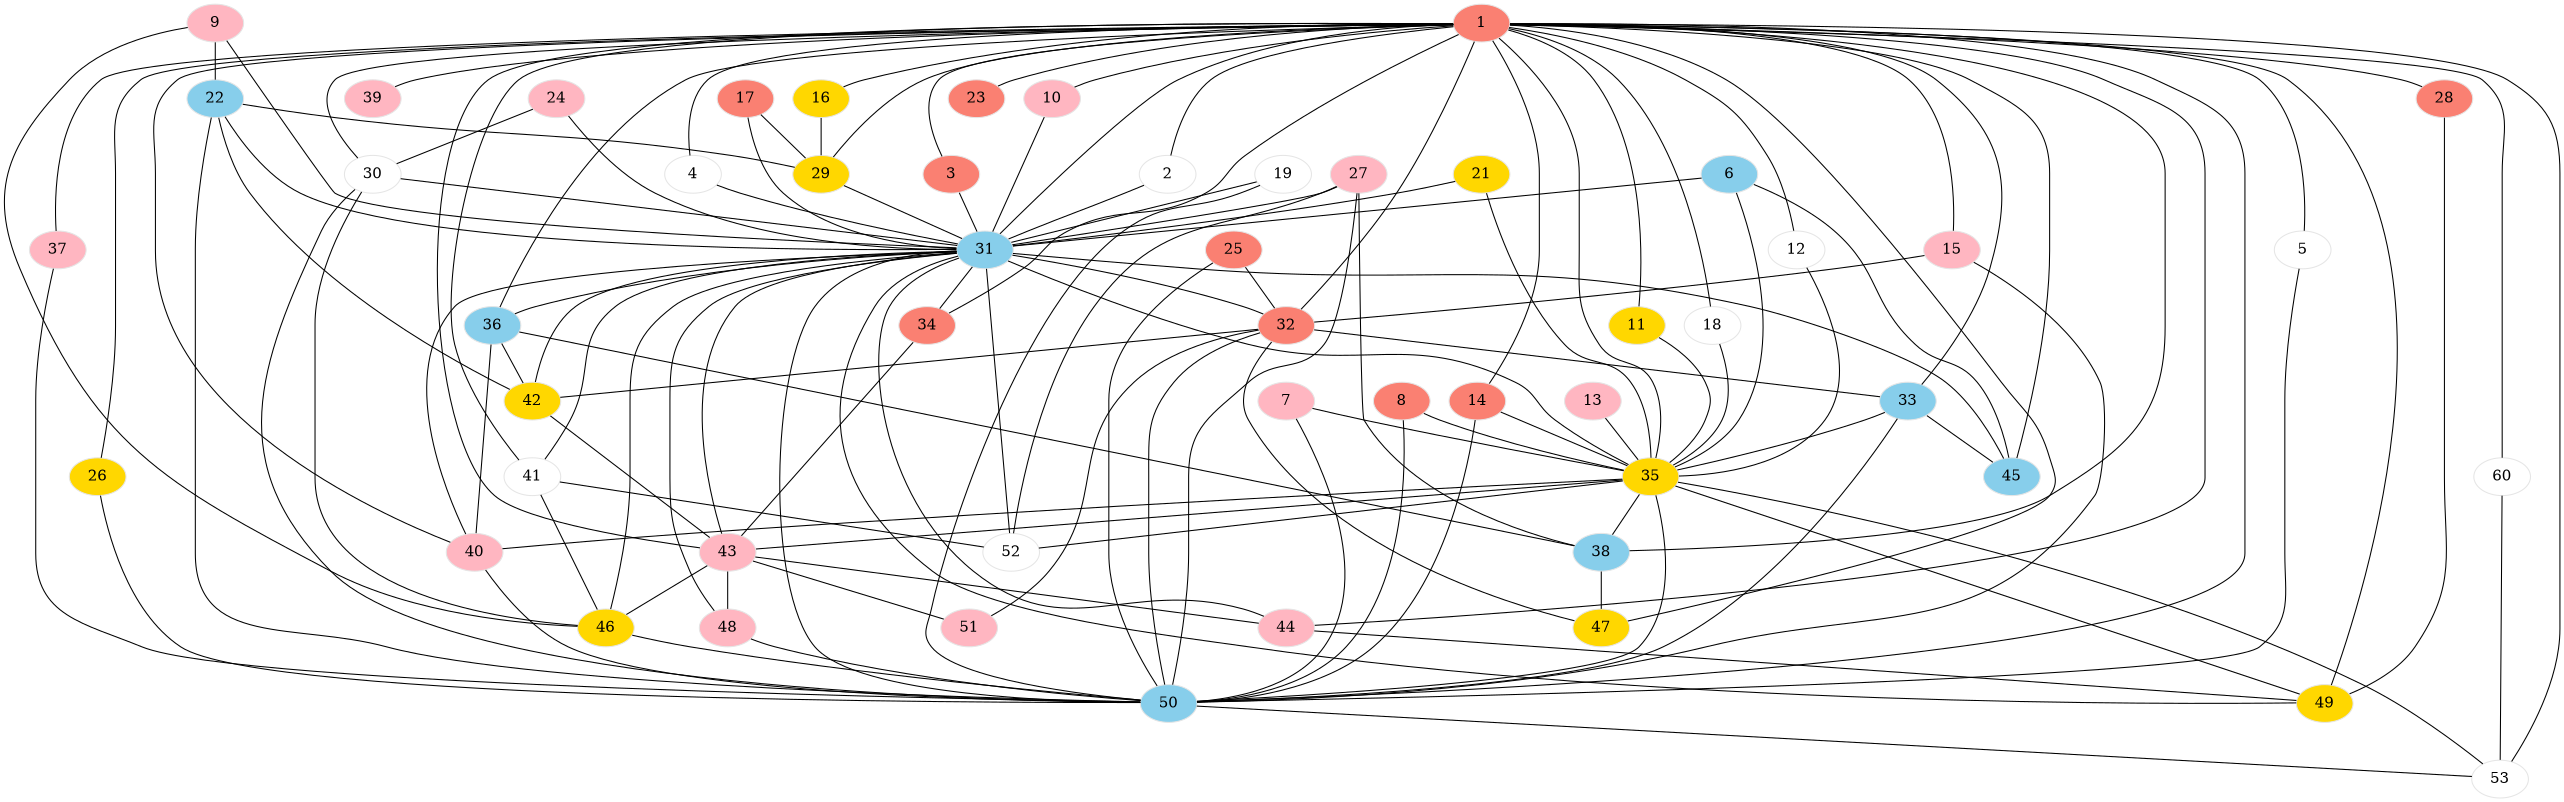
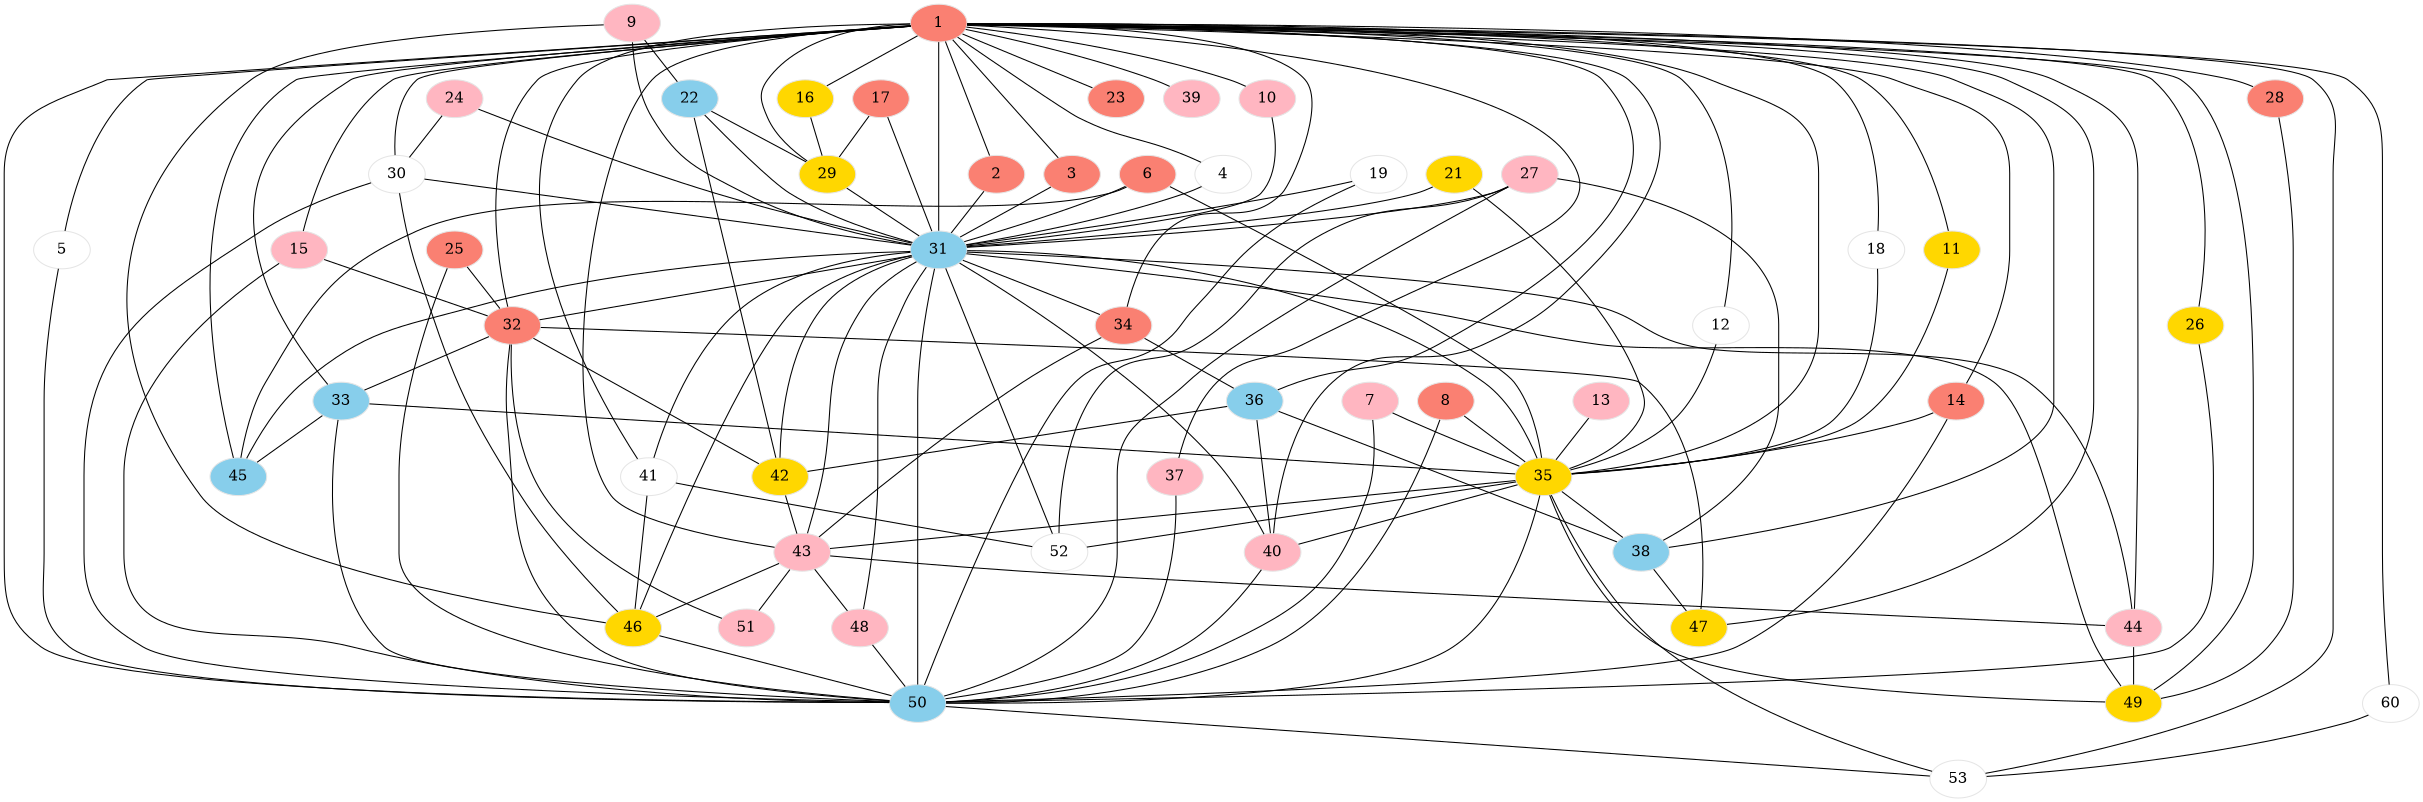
(1168, 174) -> (996, 174)
(1729, 174) -> (1148, 174)
(734, 270) -> (1189, 363)
(427, 655) -> none
